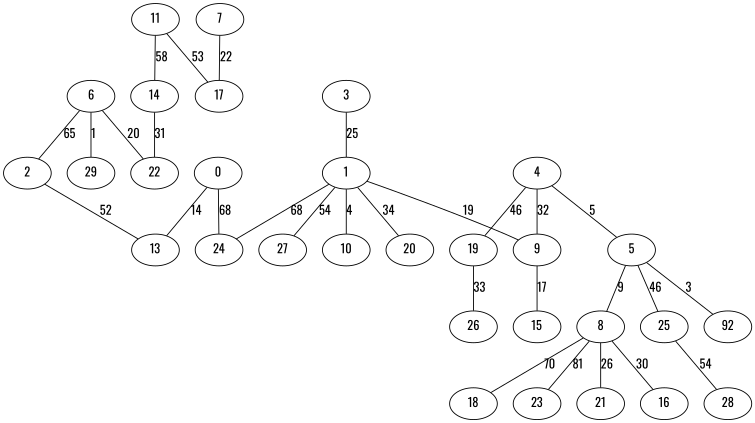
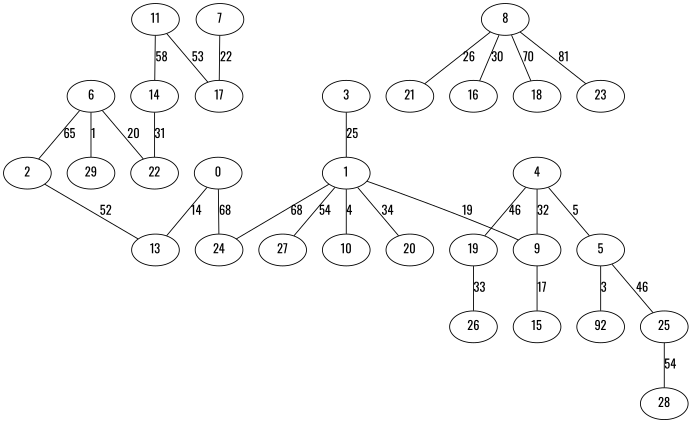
(616, 289) -> none
